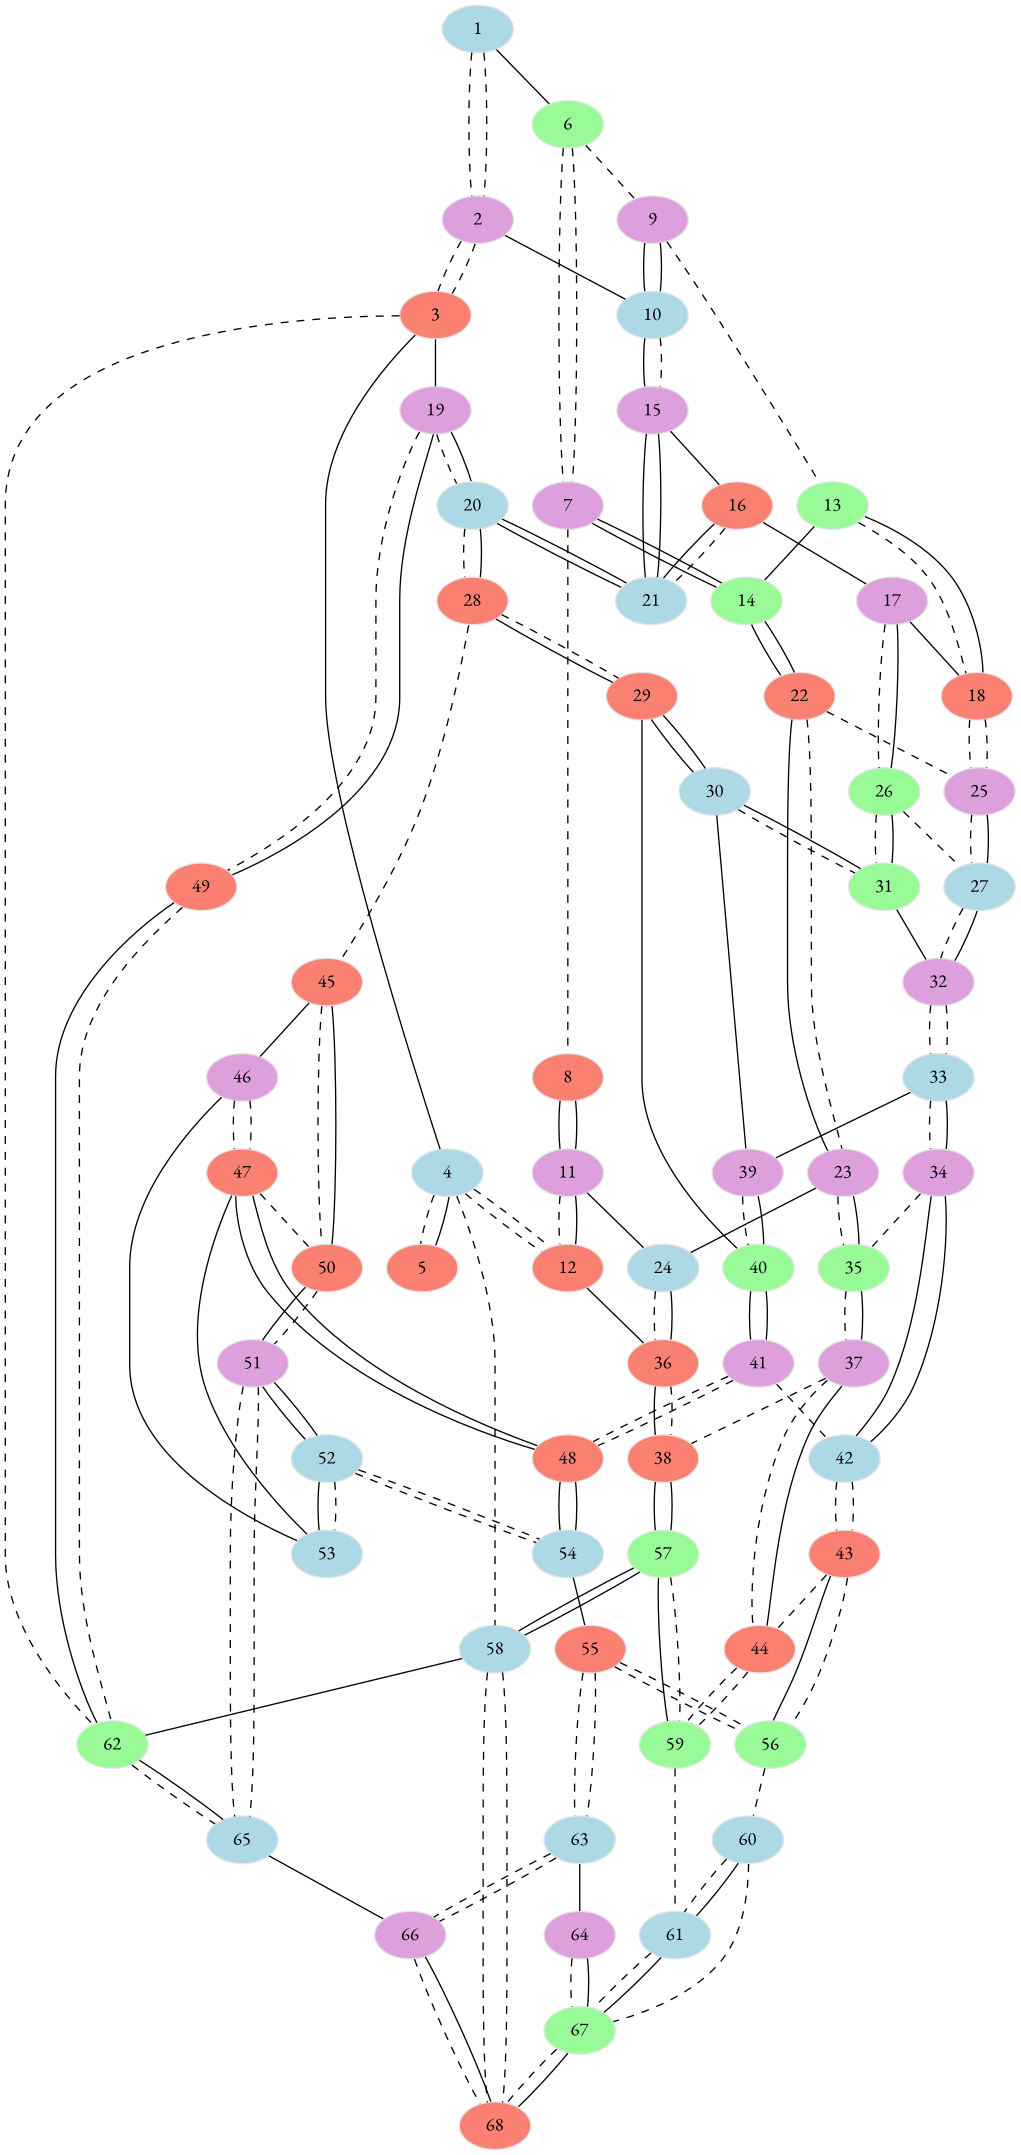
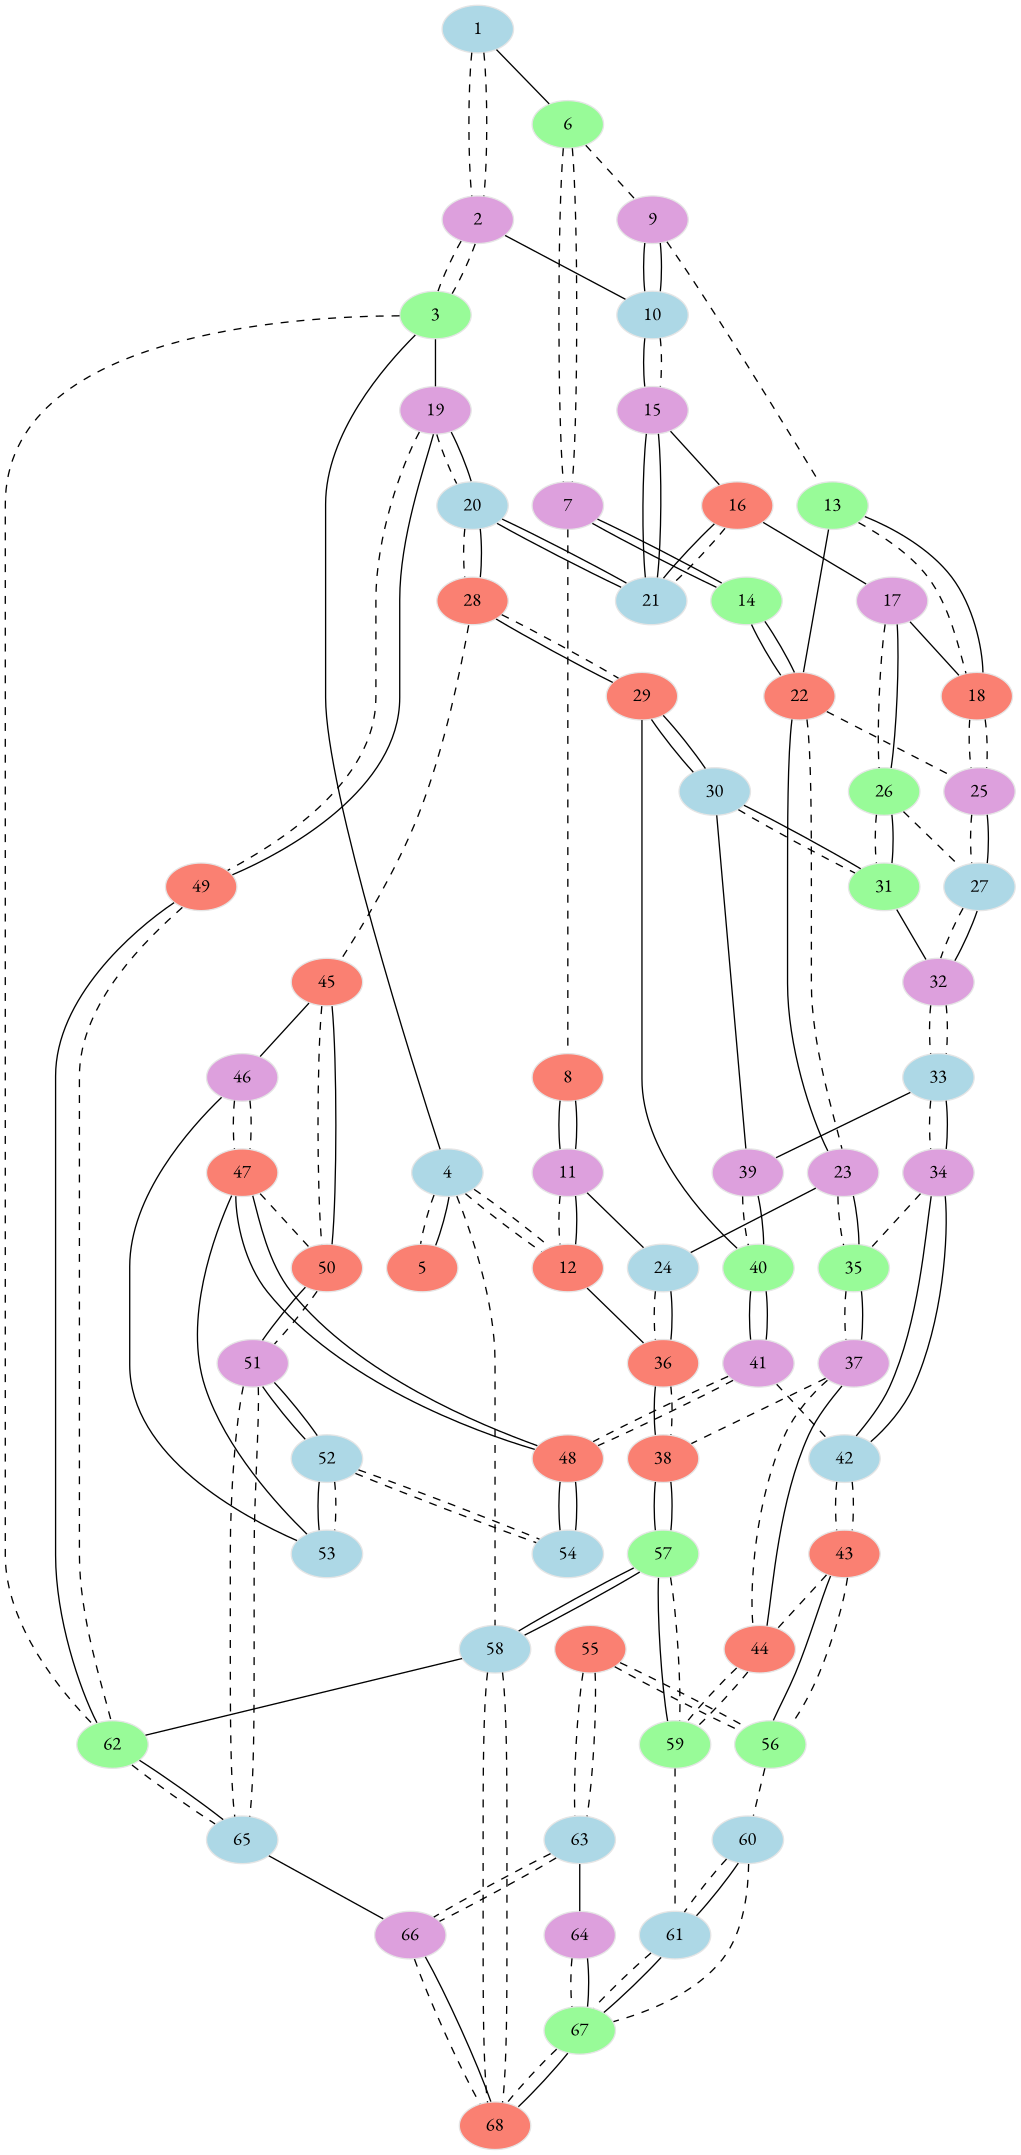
(435, 315) -> (435, 315)
(790, 553) -> (816, 601)
(579, 1601) -> none
